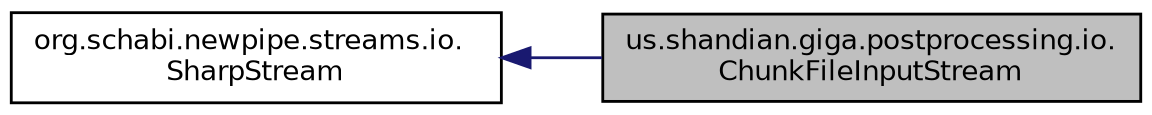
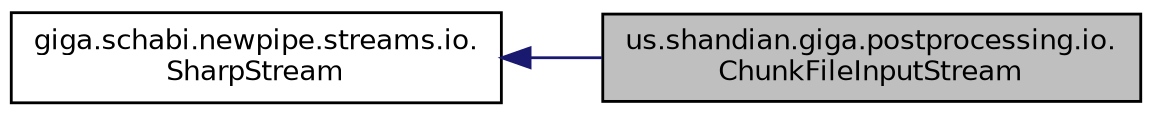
(256, 58) -> (256, 58)
